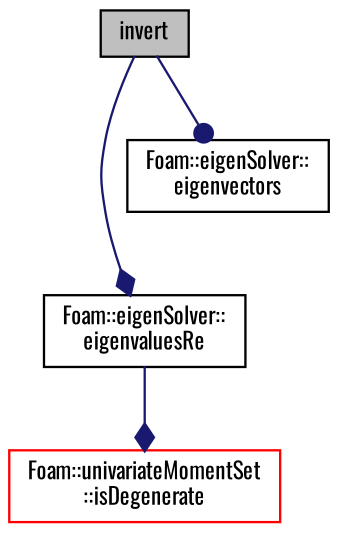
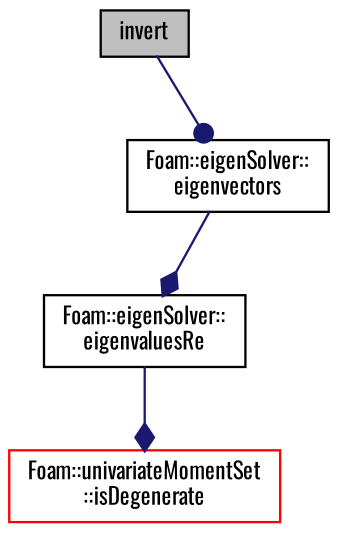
(102, 161) -> (193, 241)
